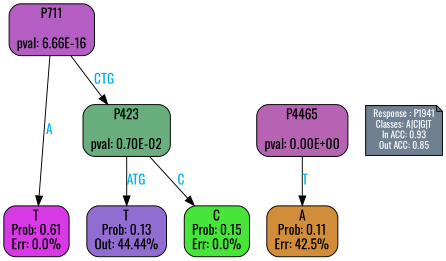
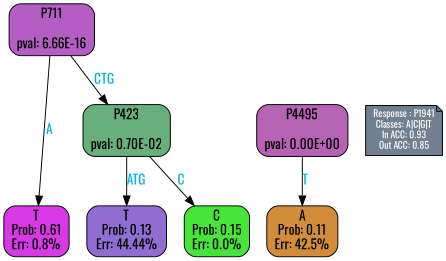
(302, 131) -> (302, 131)
(36, 231) -> (36, 231)
(127, 231) -> (127, 231)
